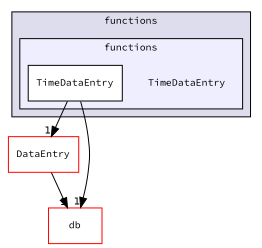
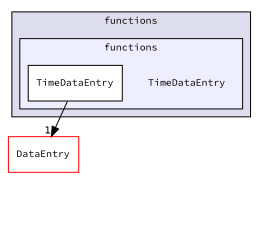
(75, 226) -> none
